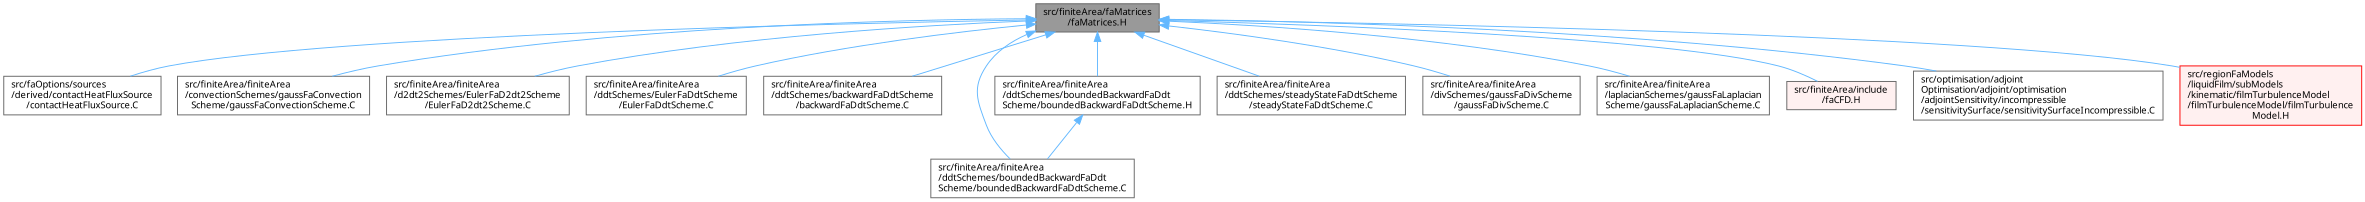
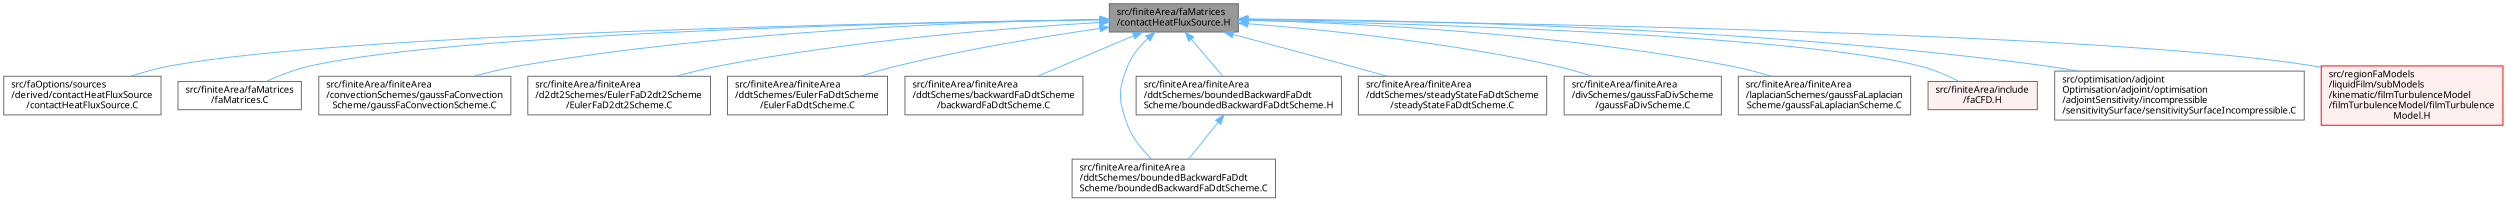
(1098, 18) -> (1174, 18)
none -> (240, 96)
